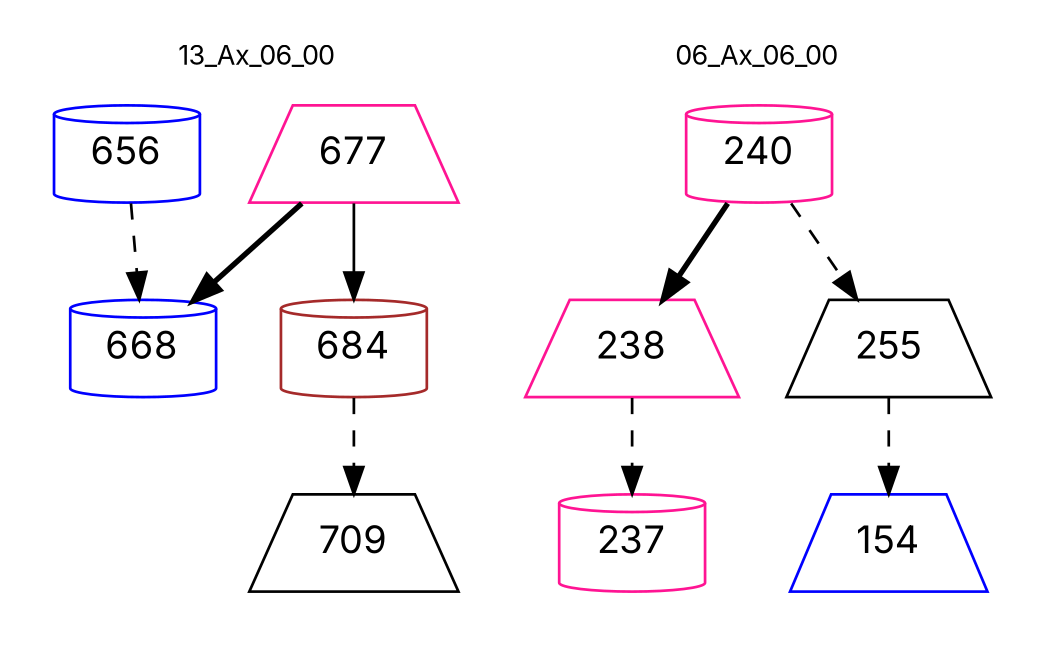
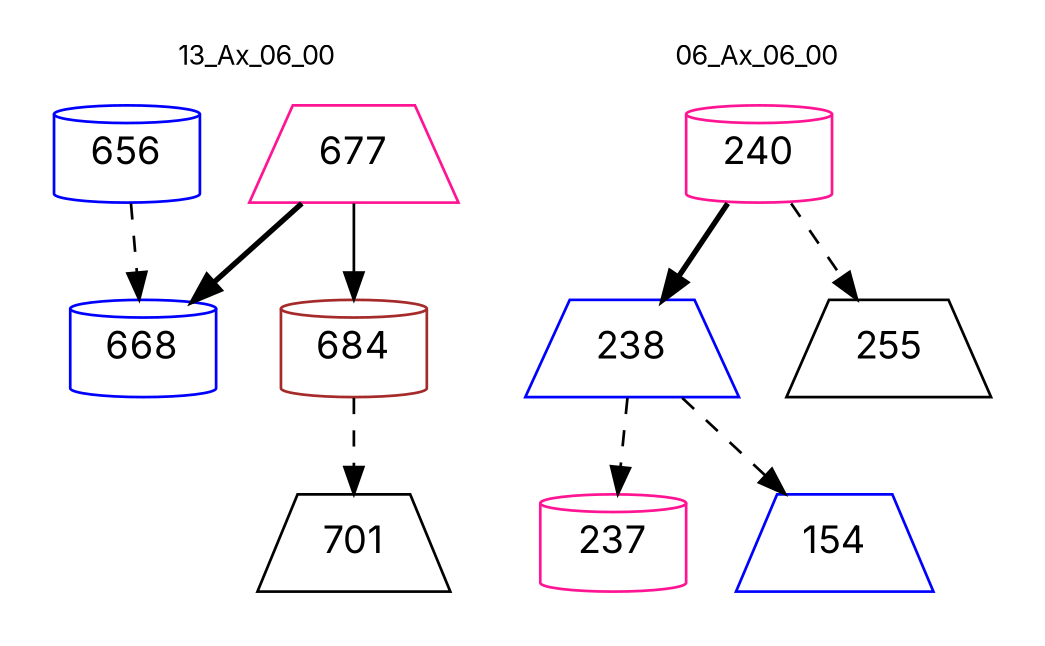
(632, 348) -> (632, 348)
(889, 432) -> (724, 437)
(354, 543) -> (354, 543)
